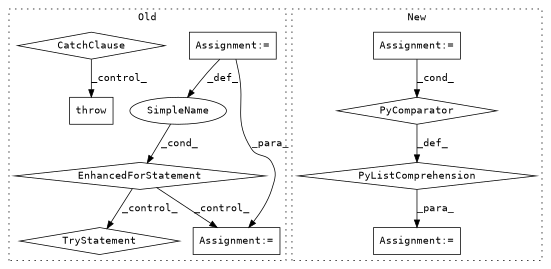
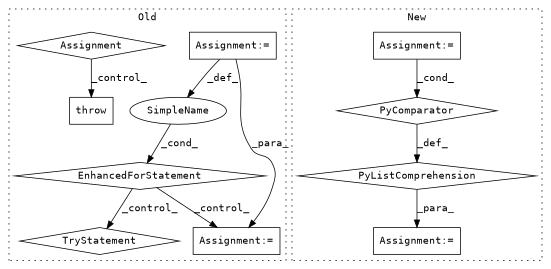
(91, 46) -> (91, 46)
